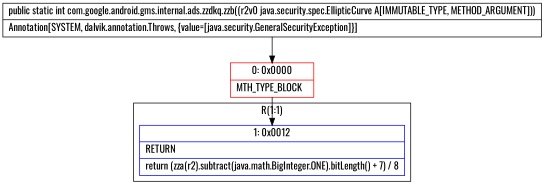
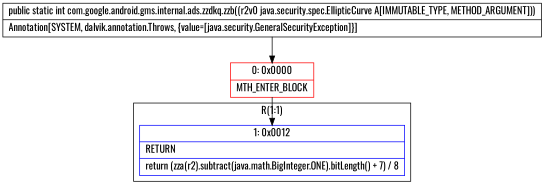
(269, 88) -> (272, 88)
